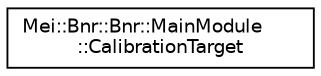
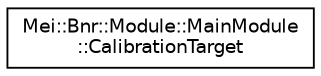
(161, 38) -> (161, 38)
